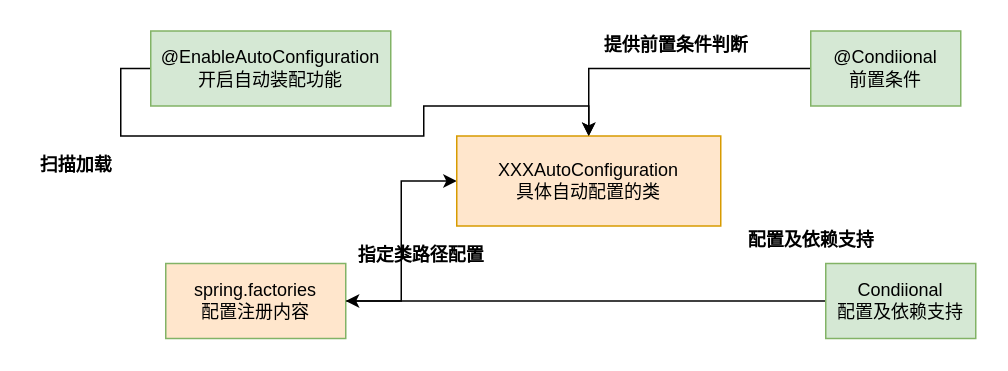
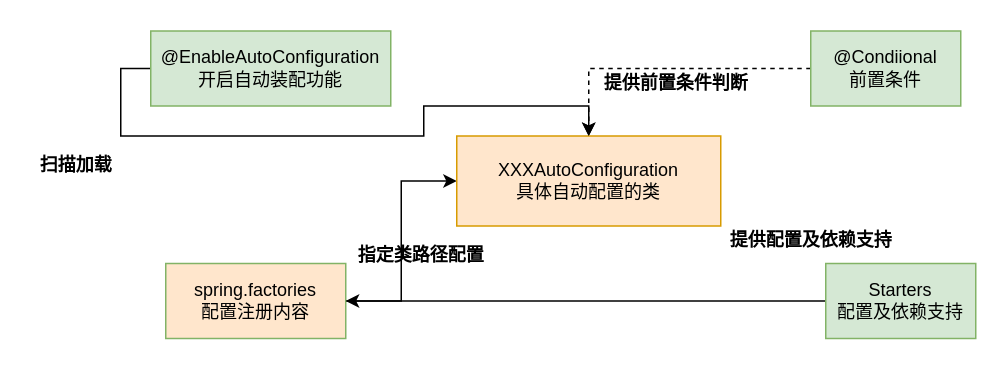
(676, 46) -> (676, 83)
(681, 68) -> (681, 68)
(812, 241) -> (812, 241)
(901, 301) -> (901, 301)
